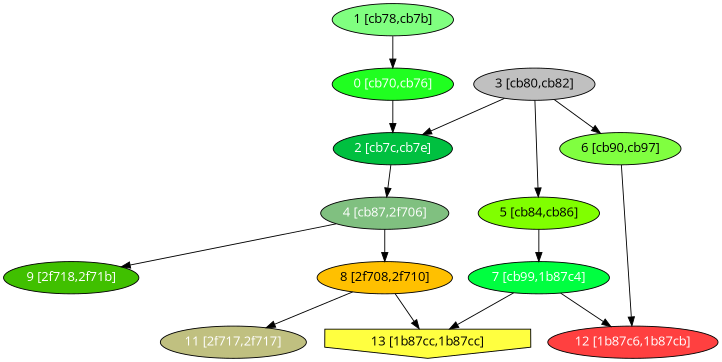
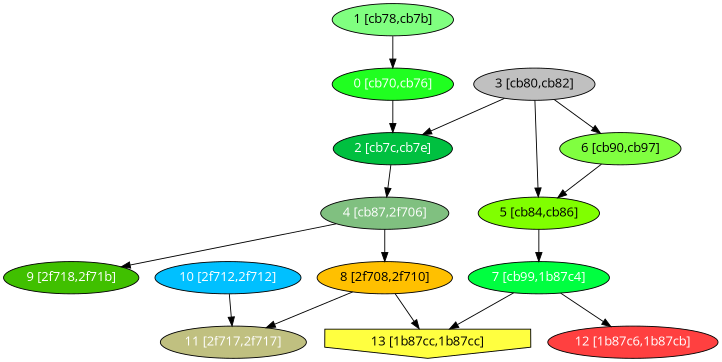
(626, 241) -> (583, 178)
none -> (228, 278)
